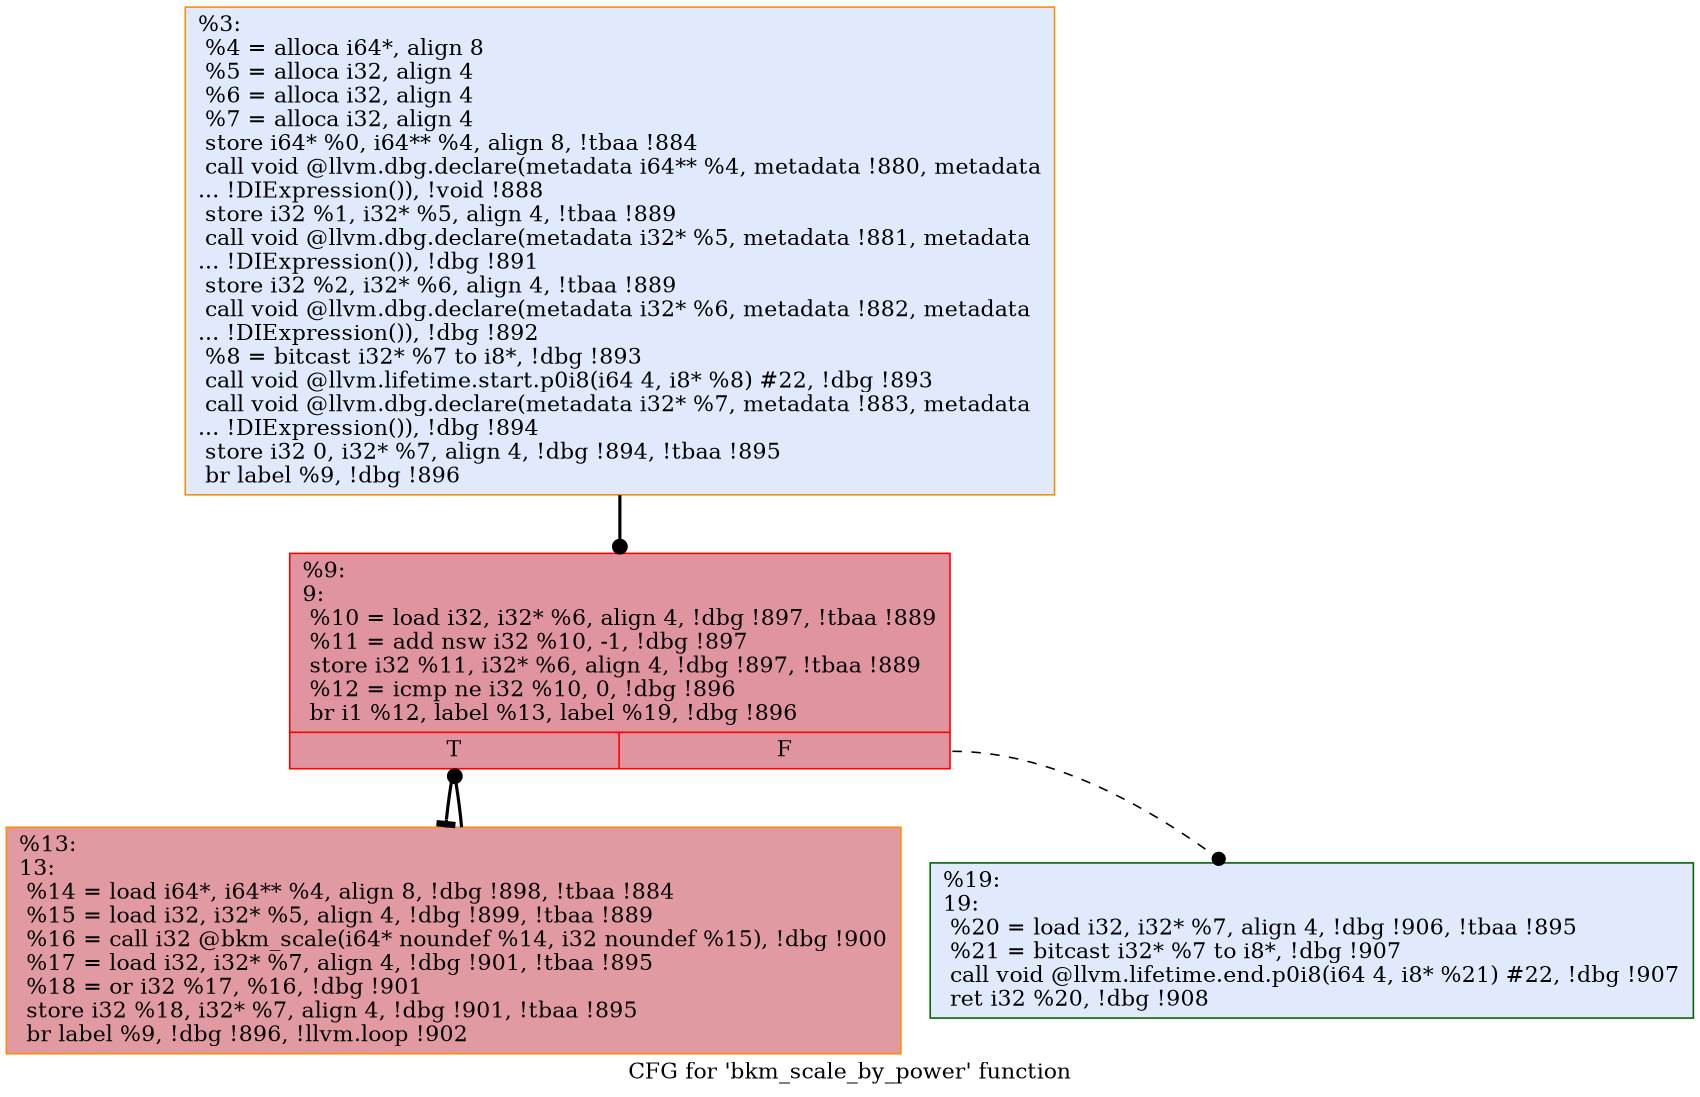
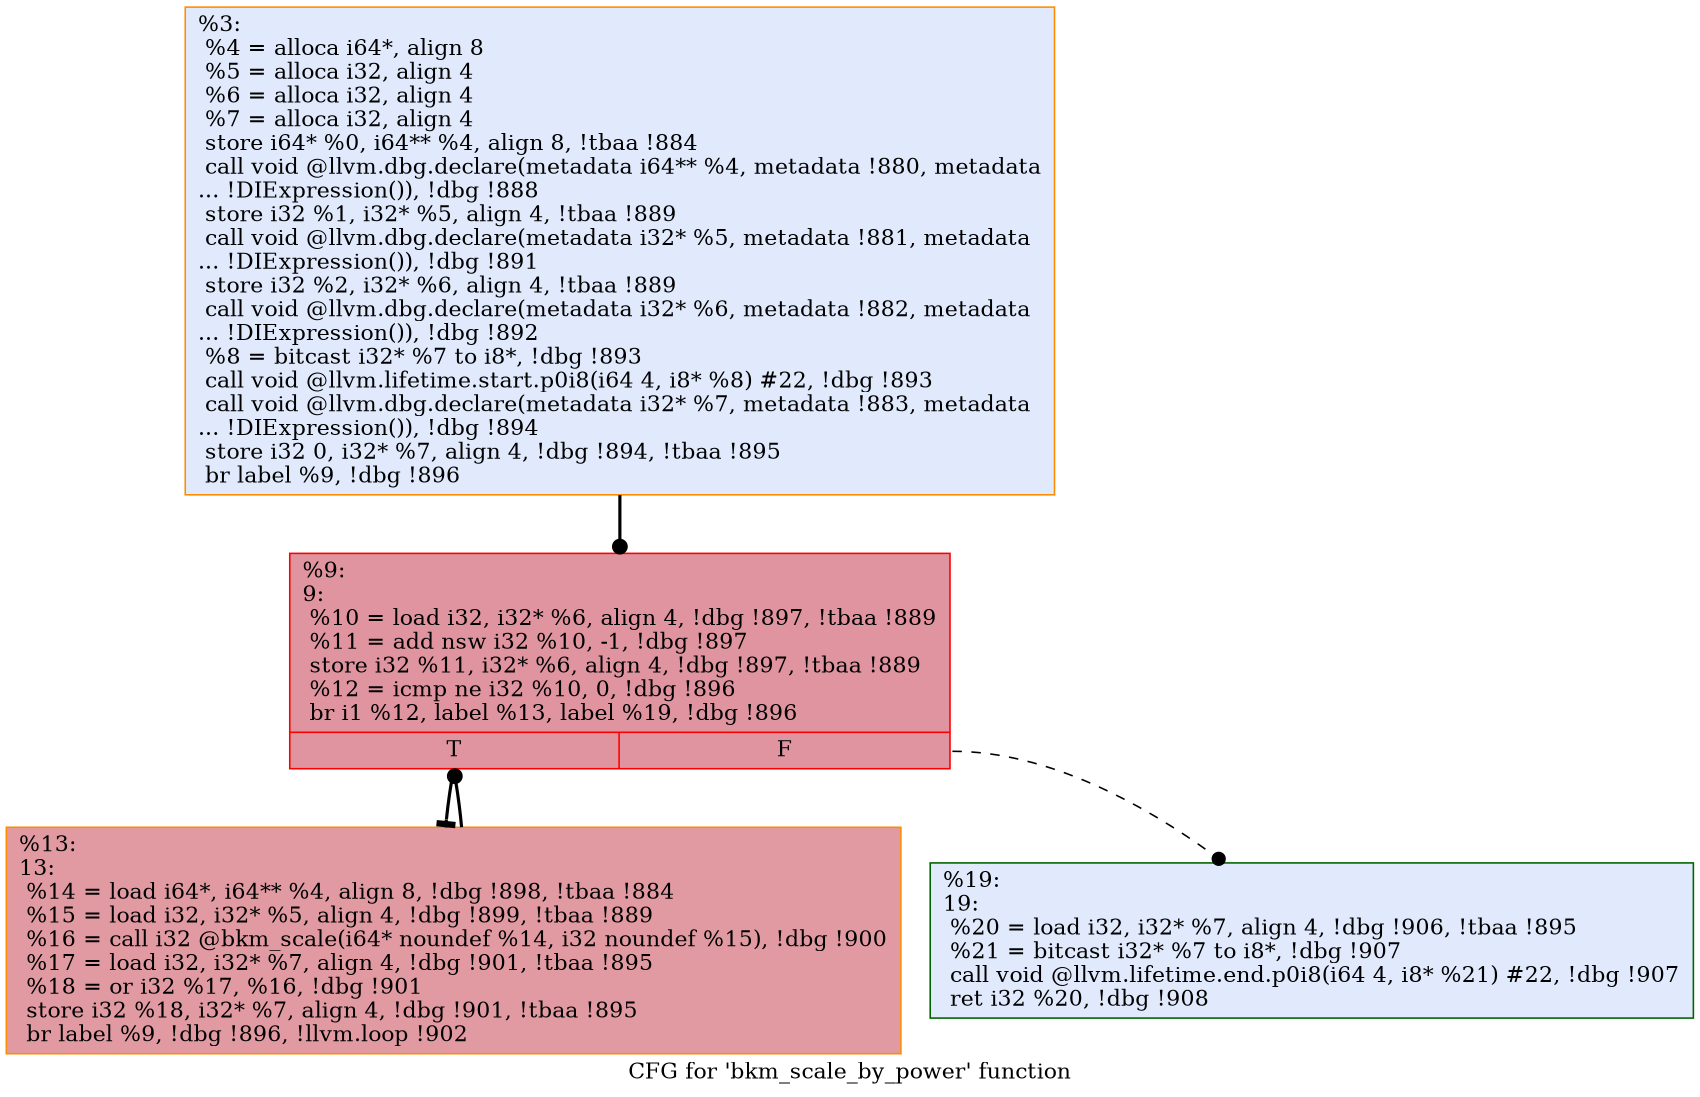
(371, 191) -> (369, 191)
